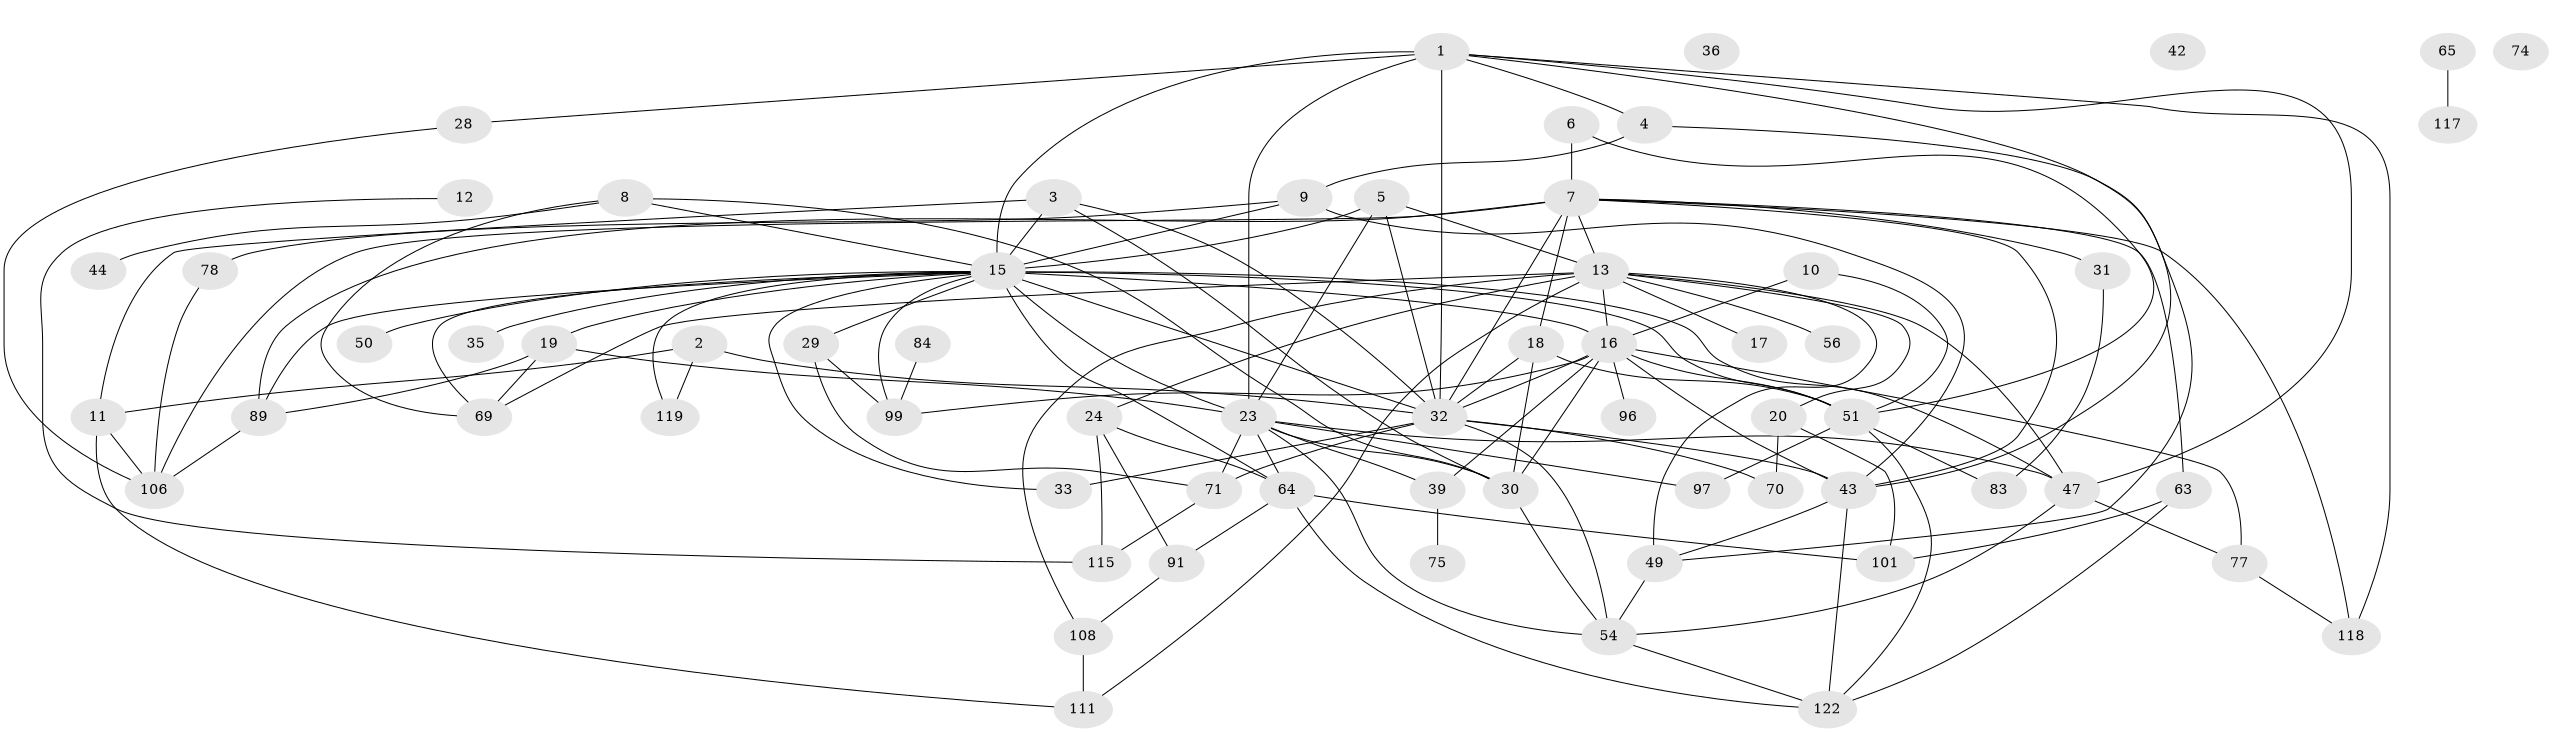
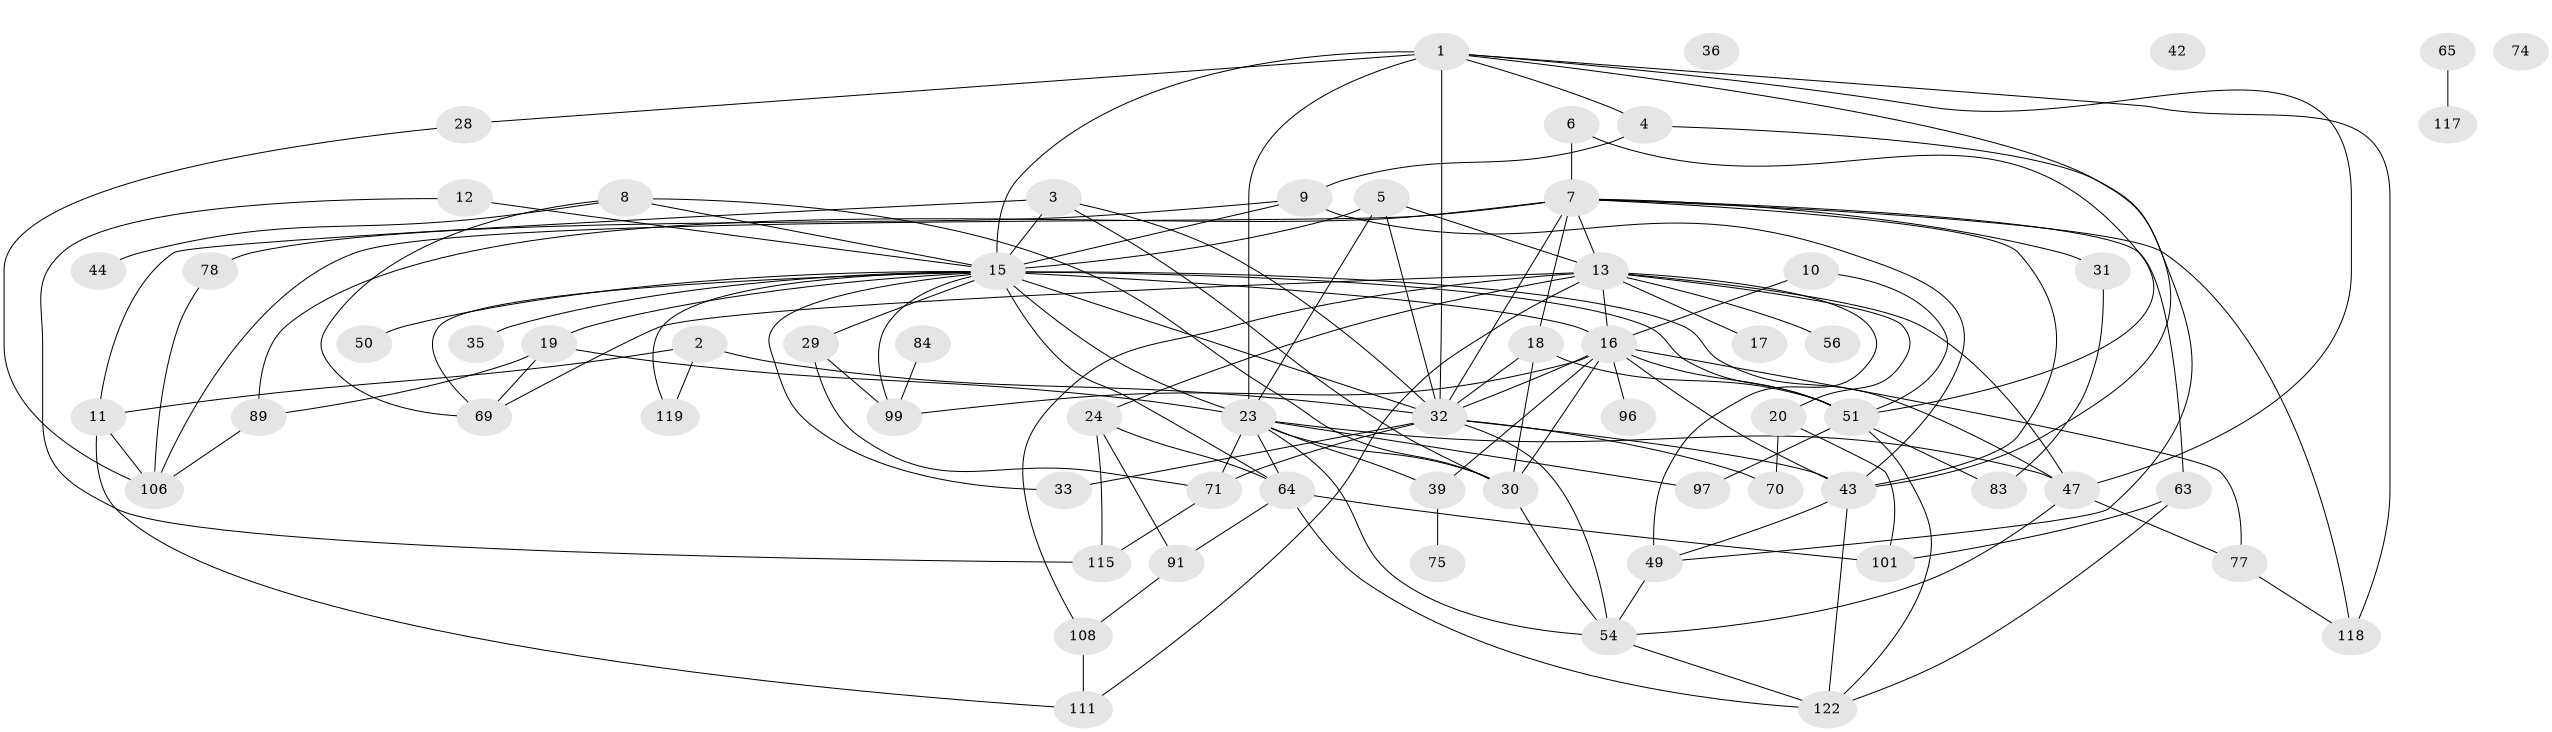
(488, 300) -> (731, 235)
